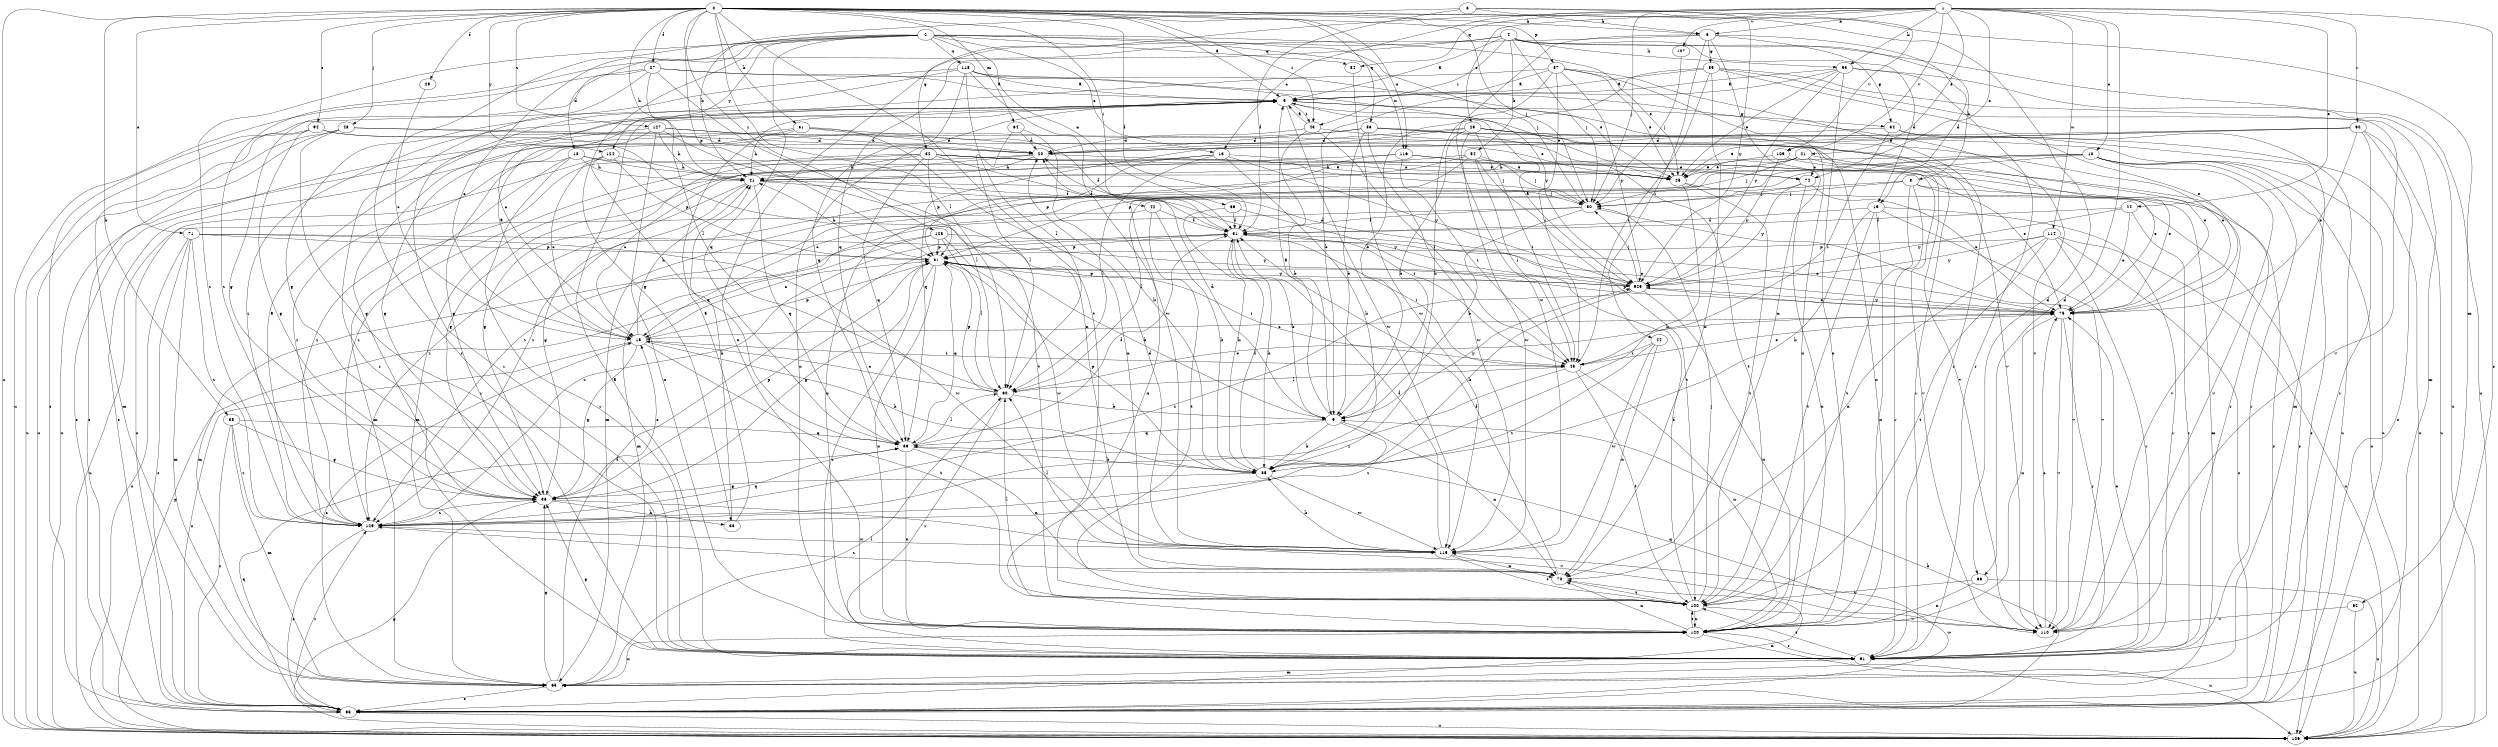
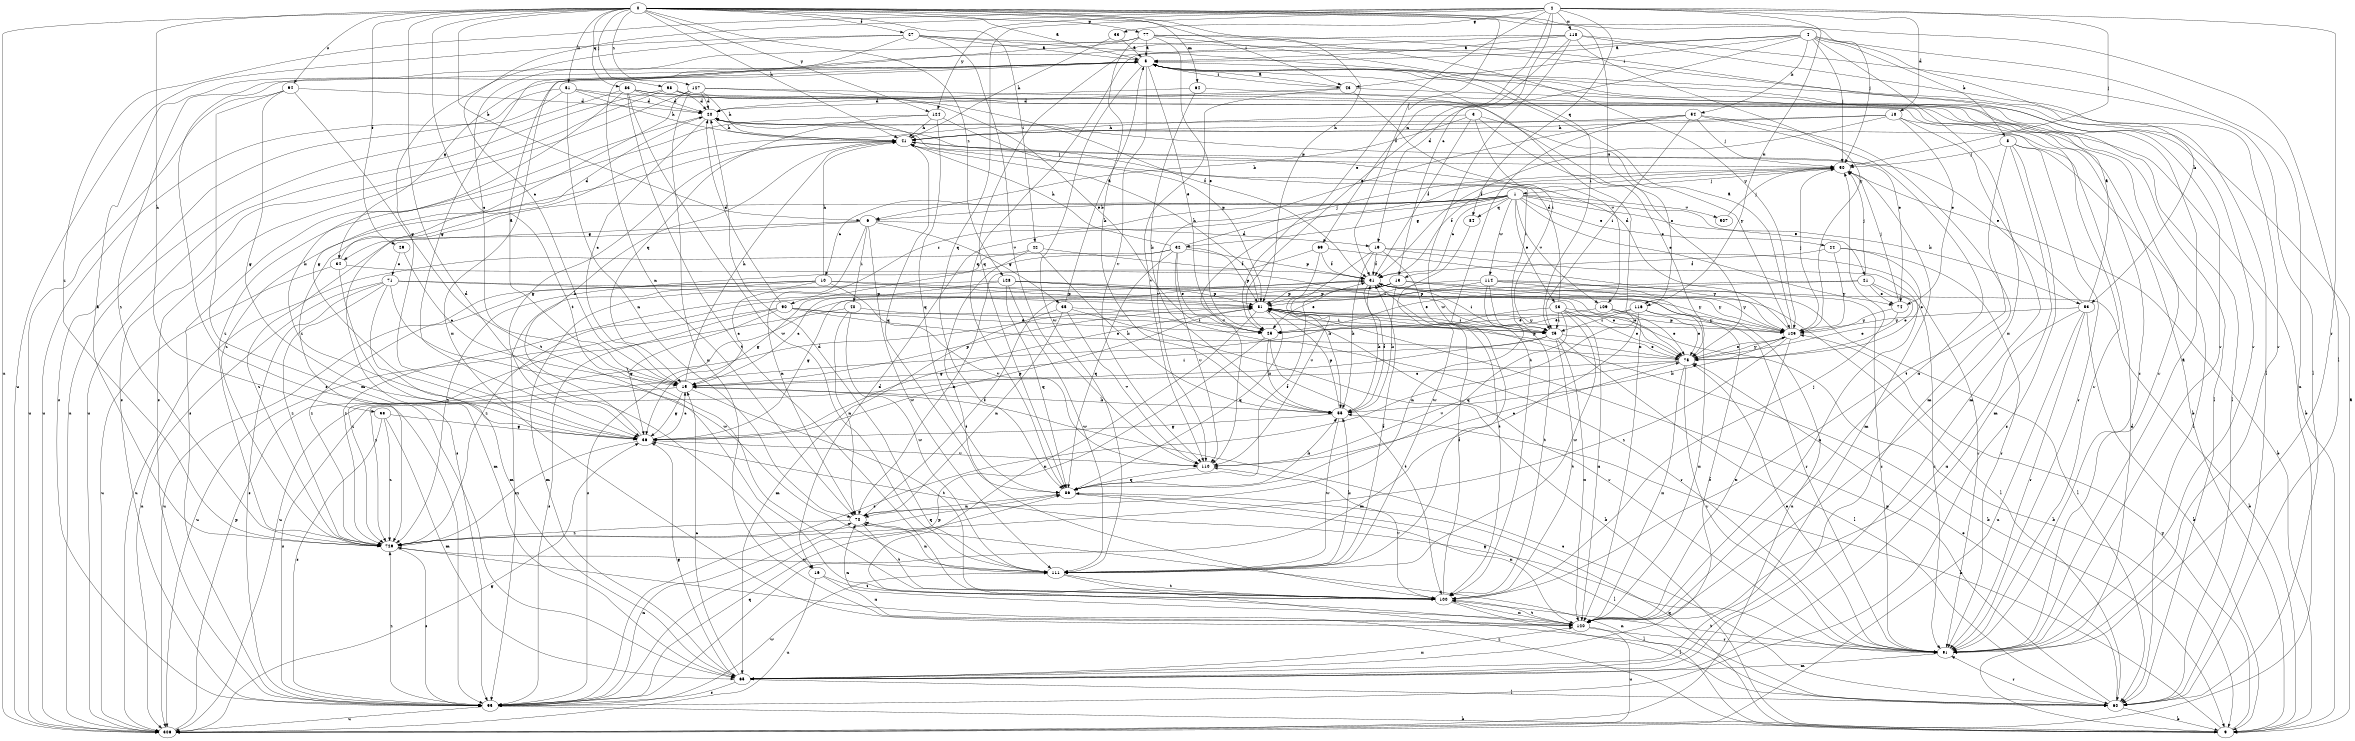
(307, 20) -> (397, 263)
(1635, 24) -> (1680, 181)
(1681, 51) -> (1724, 221)
(1556, 68) -> (1146, 35)
(1760, 113) -> (1522, 157)
(346, 127) -> (670, 88)
(2084, 161) -> (1637, 195)
(663, 190) -> (1117, 552)
(1092, 194) -> (1308, 264)
(553, 247) -> (648, 248)
(1638, 287) -> (1792, 334)
none -> (983, 309)
(385, 314) -> (305, 264)
(1659, 340) -> (853, 307)
(1058, 359) -> (1122, 358)
(568, 427) -> (1039, 384)
(2300, 446) -> (940, 520)
(1826, 448) -> none
none -> (1080, 453)
(1264, 473) -> (1340, 413)
(637, 513) -> (625, 251)
(370, 526) -> (390, 546)
(1444, 553) -> (1056, 573)
(1980, 579) -> (817, 573)
(2356, 606) -> none
(2296, 739) -> (167, 732)
